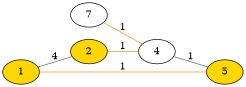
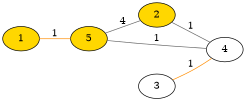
(89, 15) -> (157, 86)
(123, 52) -> (191, 32)
(55, 62) -> (123, 27)
